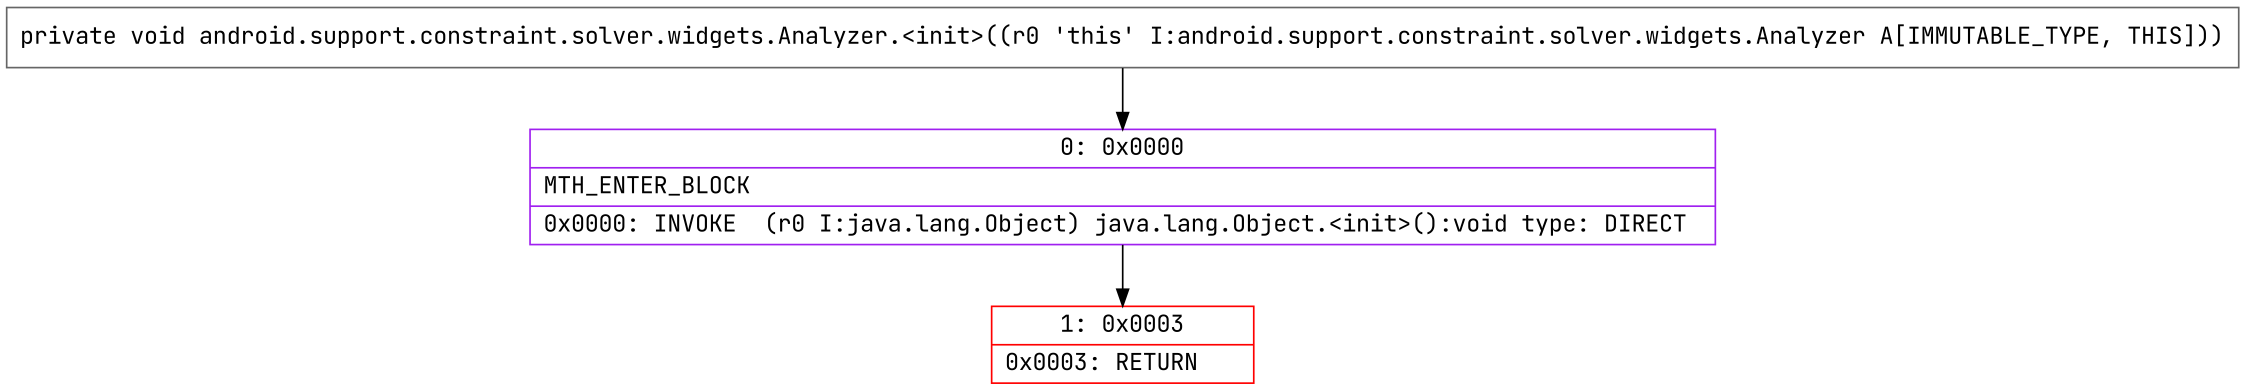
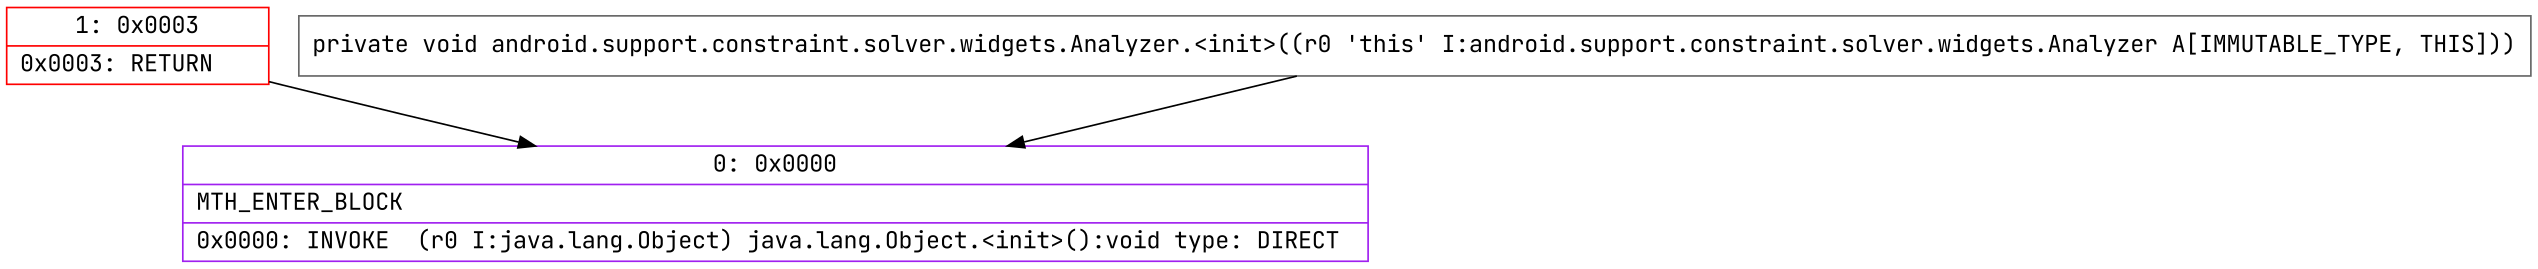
(1123, 267) -> (394, 112)
